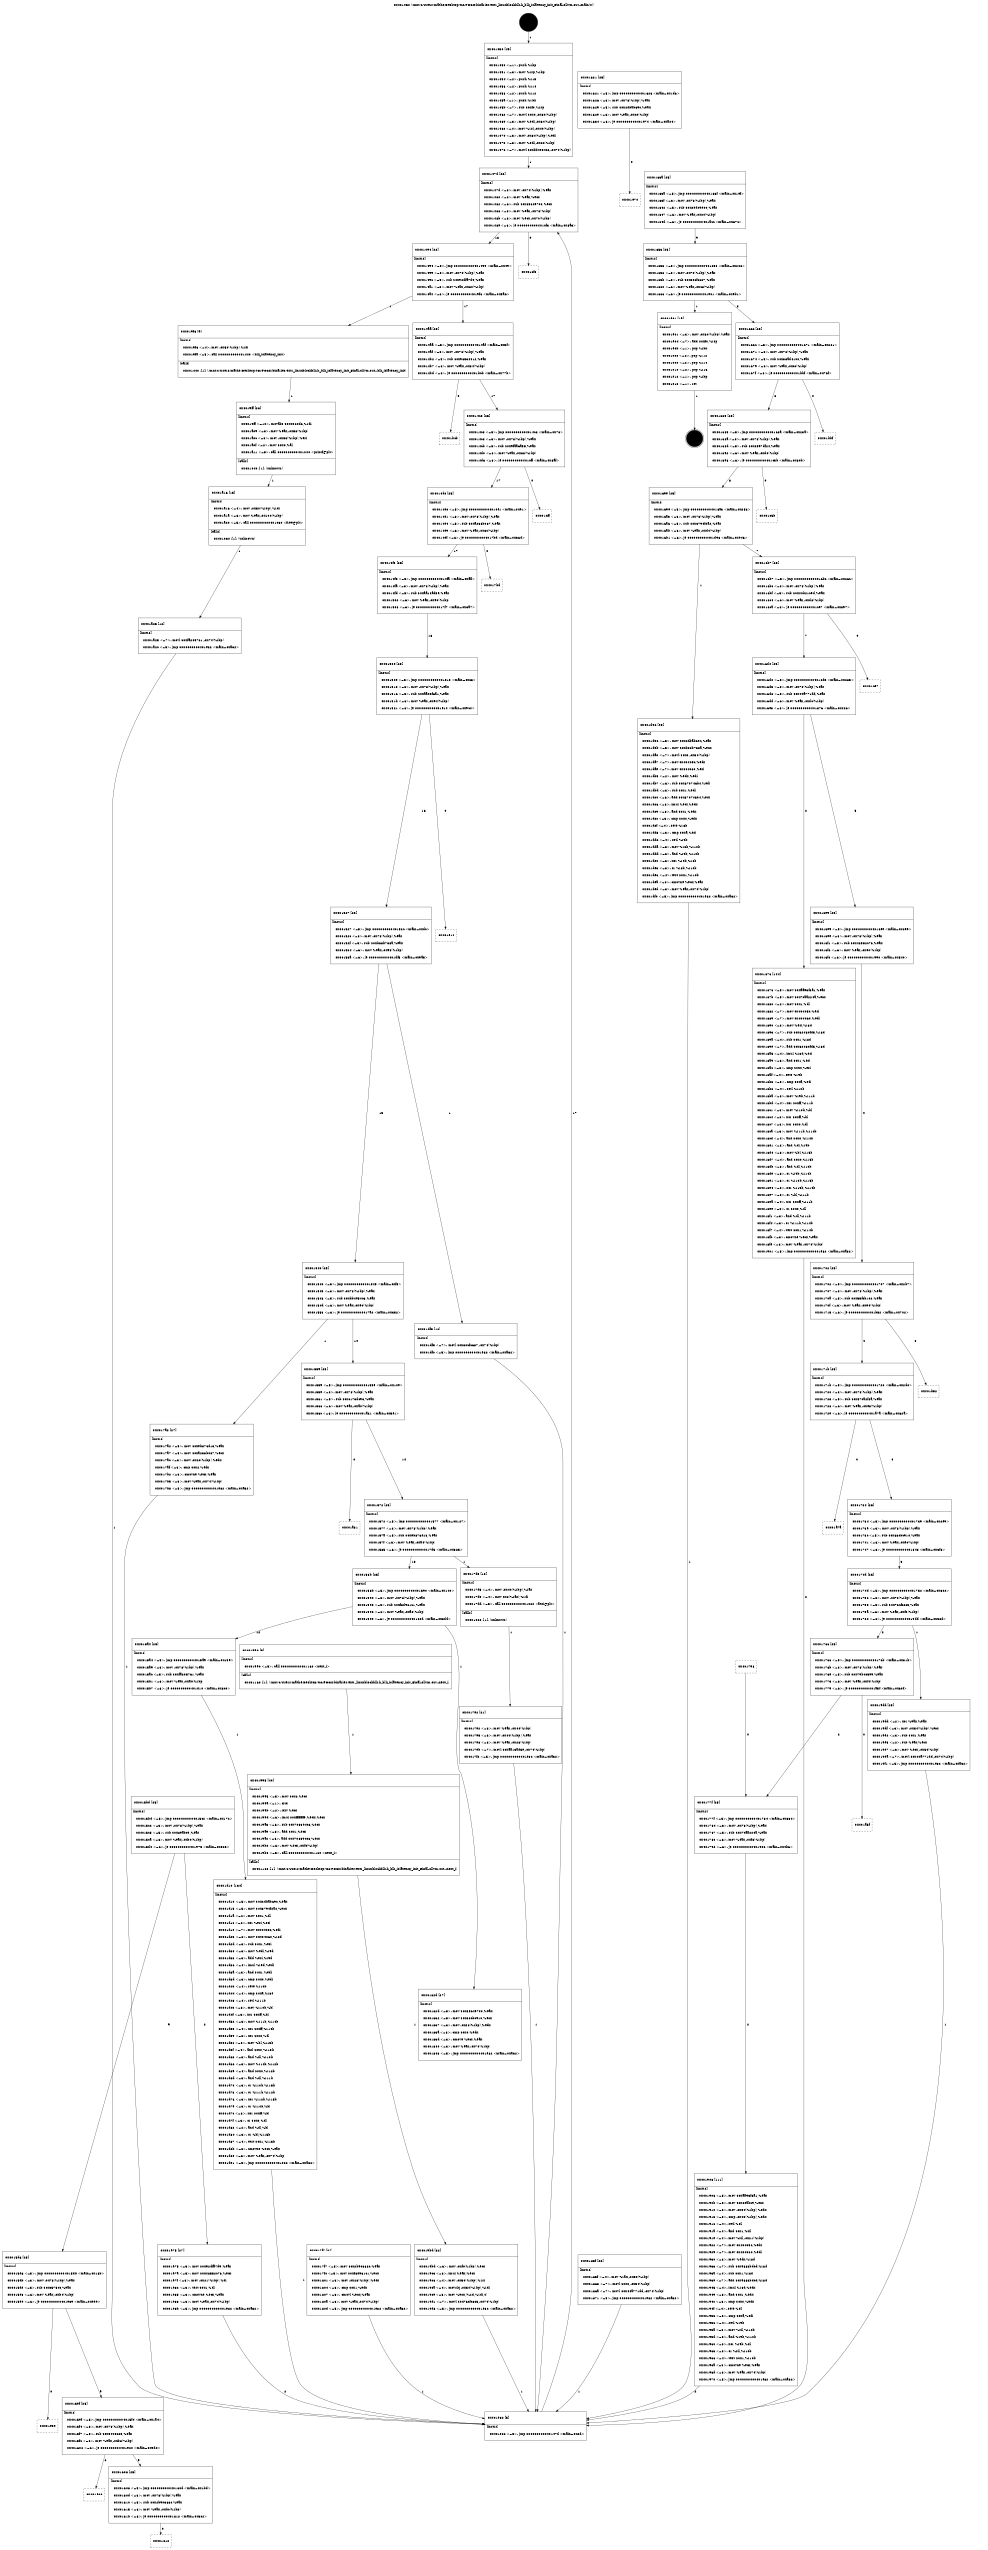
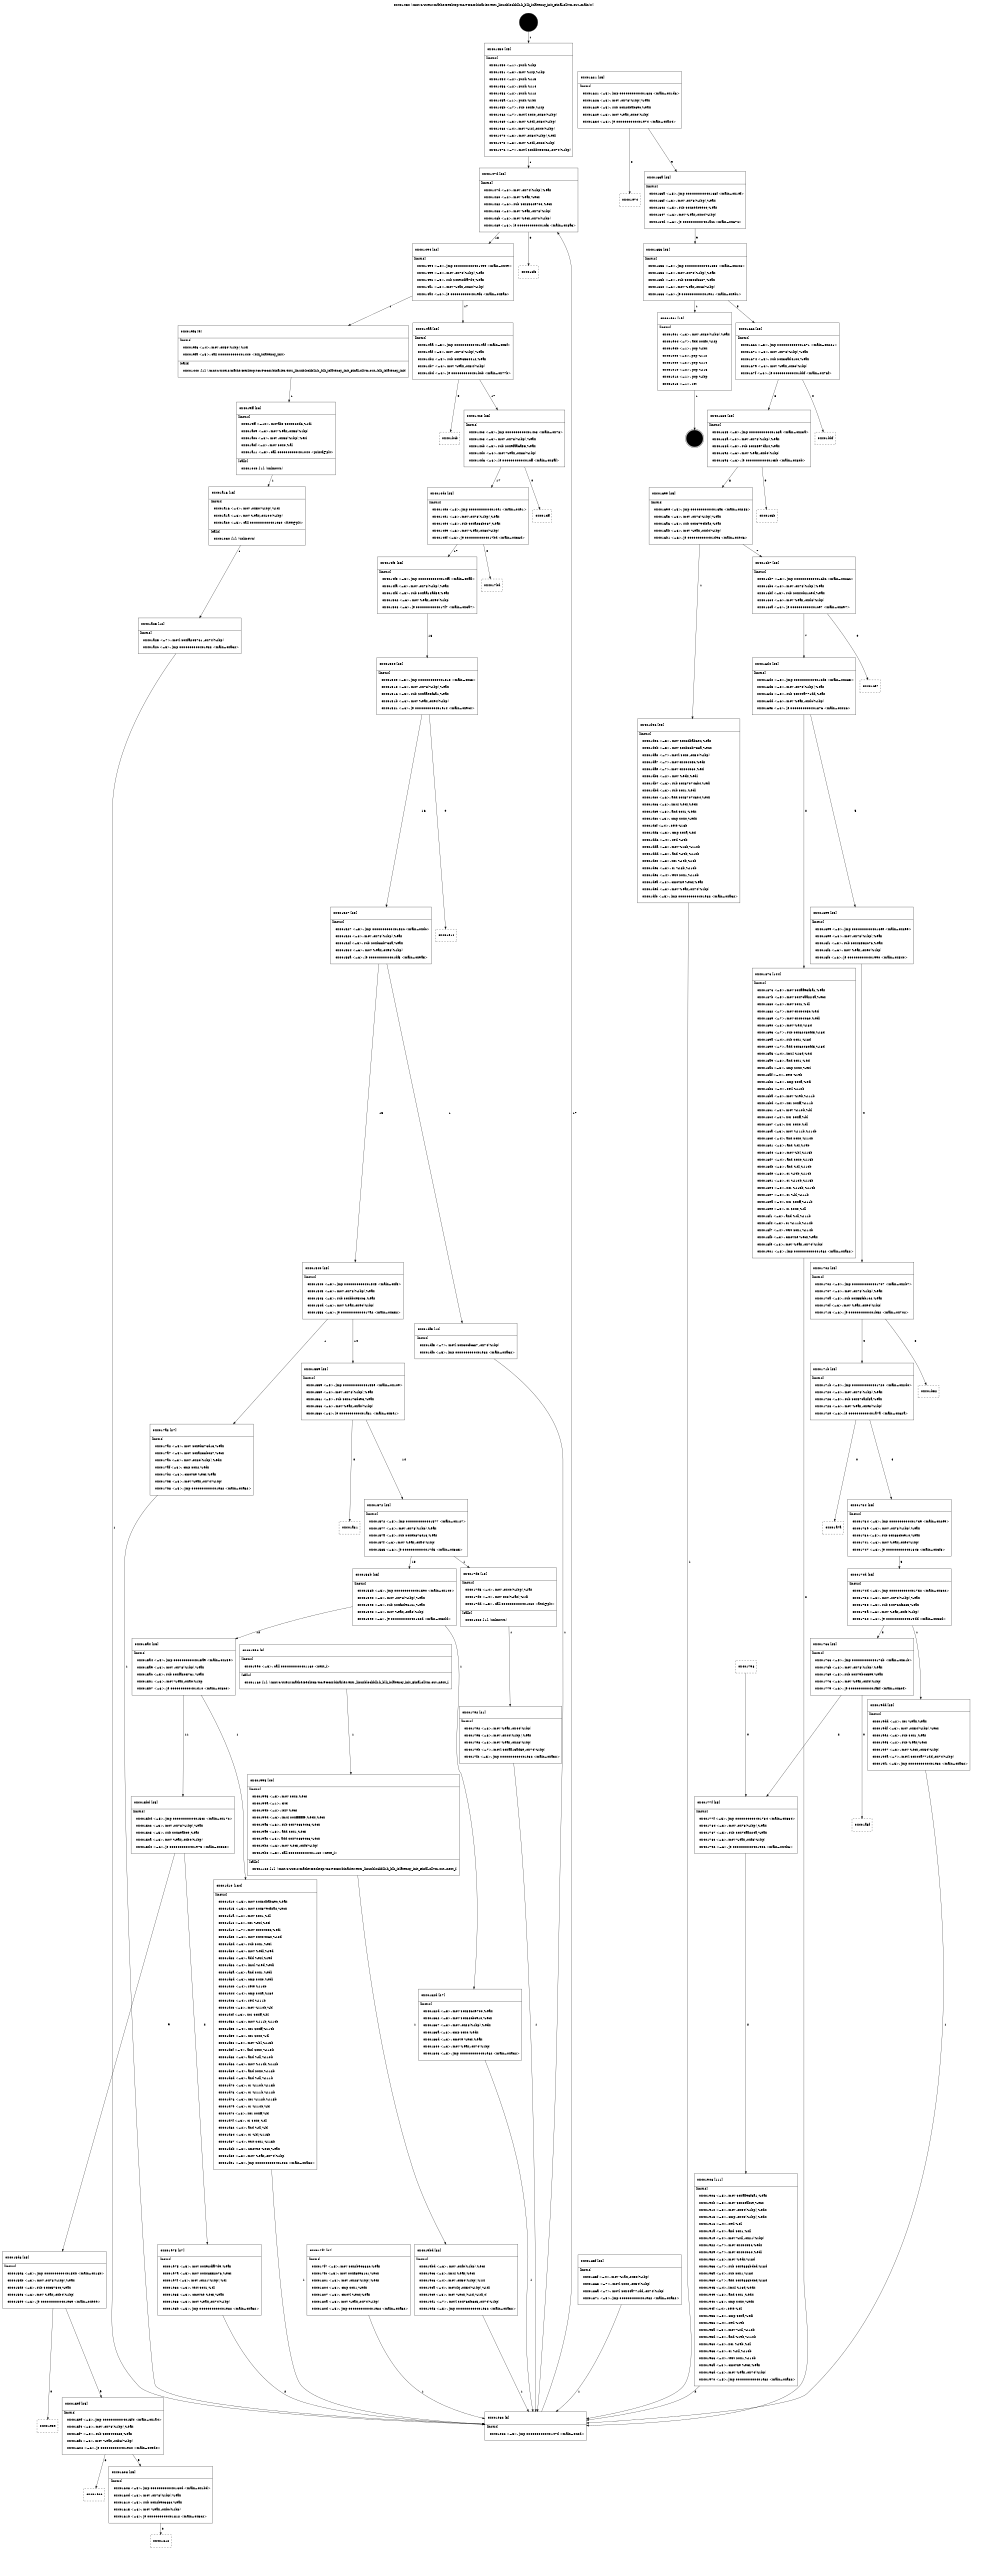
none -> (662, 149)
none -> (183, 1745)
none -> (527, 2232)
